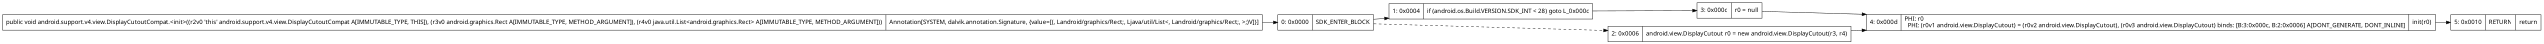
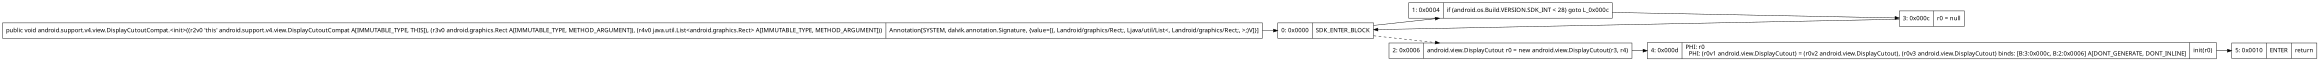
(1812, 13) -> (1639, 24)
(2501, 22) -> (2279, 50)
